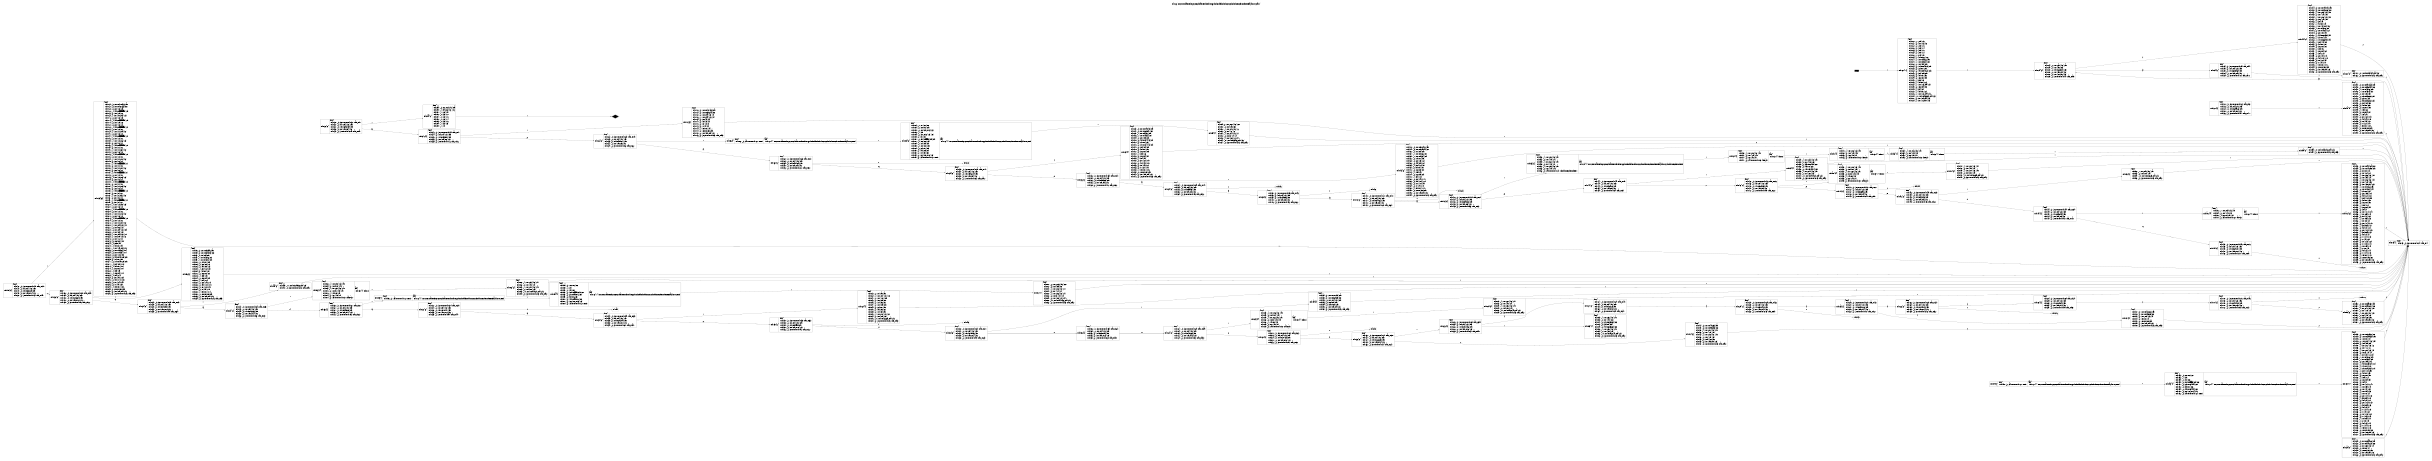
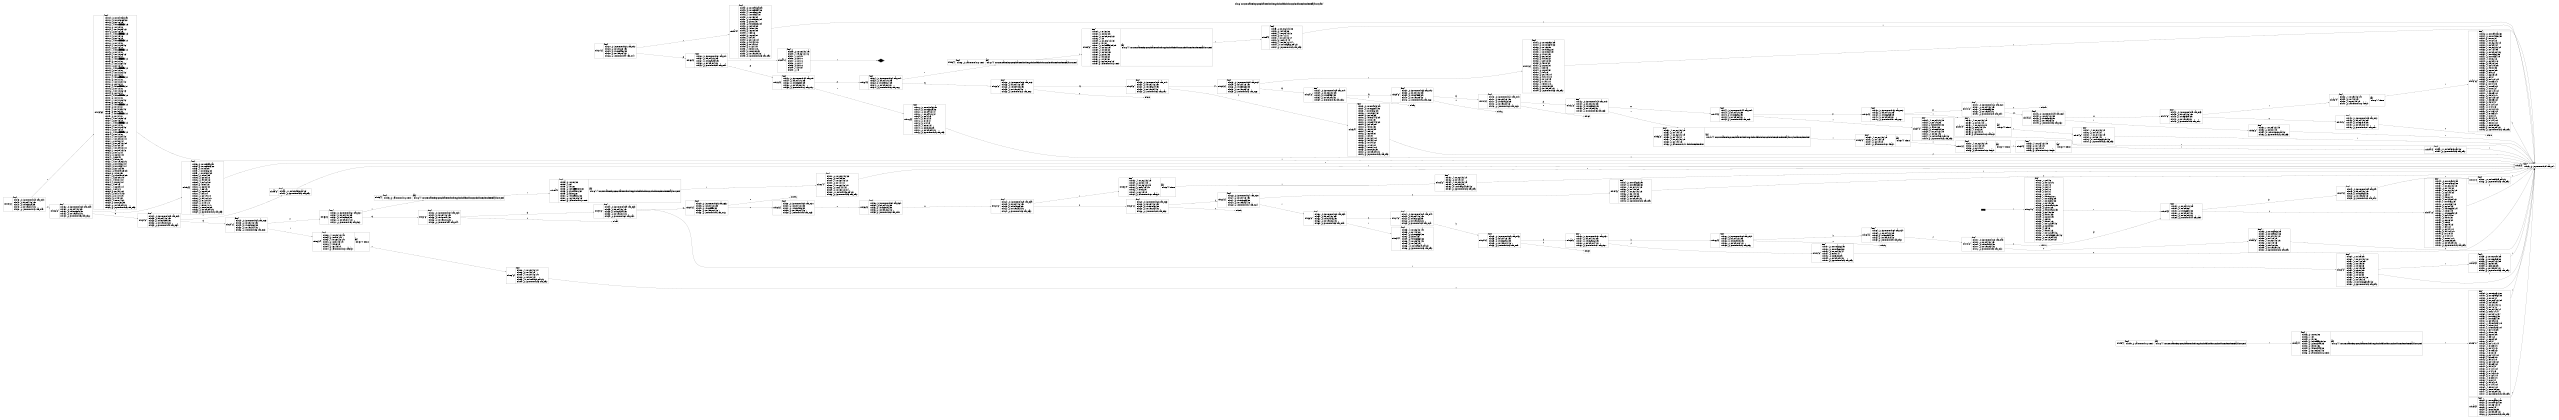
none -> (661, 56)
(2311, 80) -> (2104, 235)
(1146, 308) -> (2423, 267)
